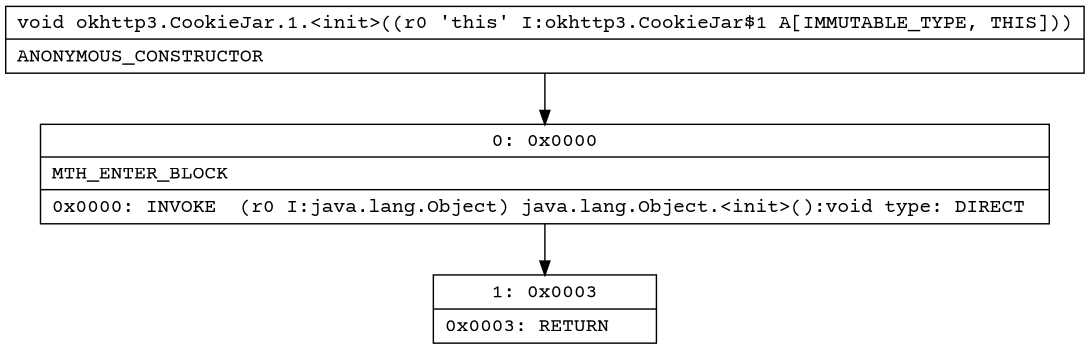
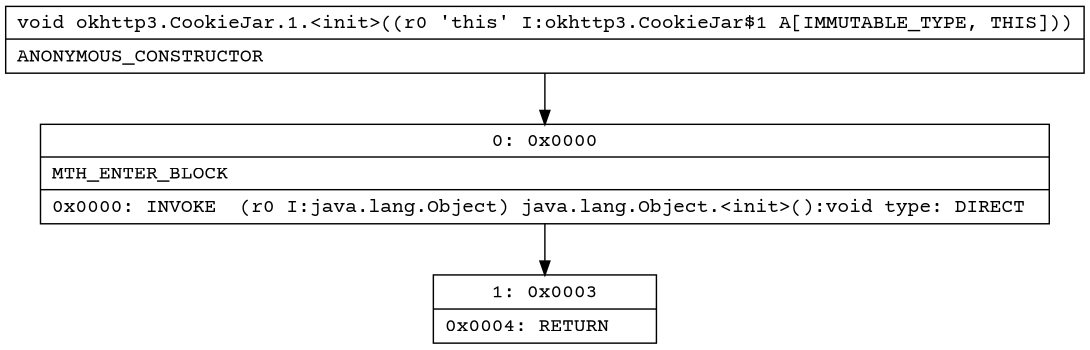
(545, 325) -> (545, 325)
